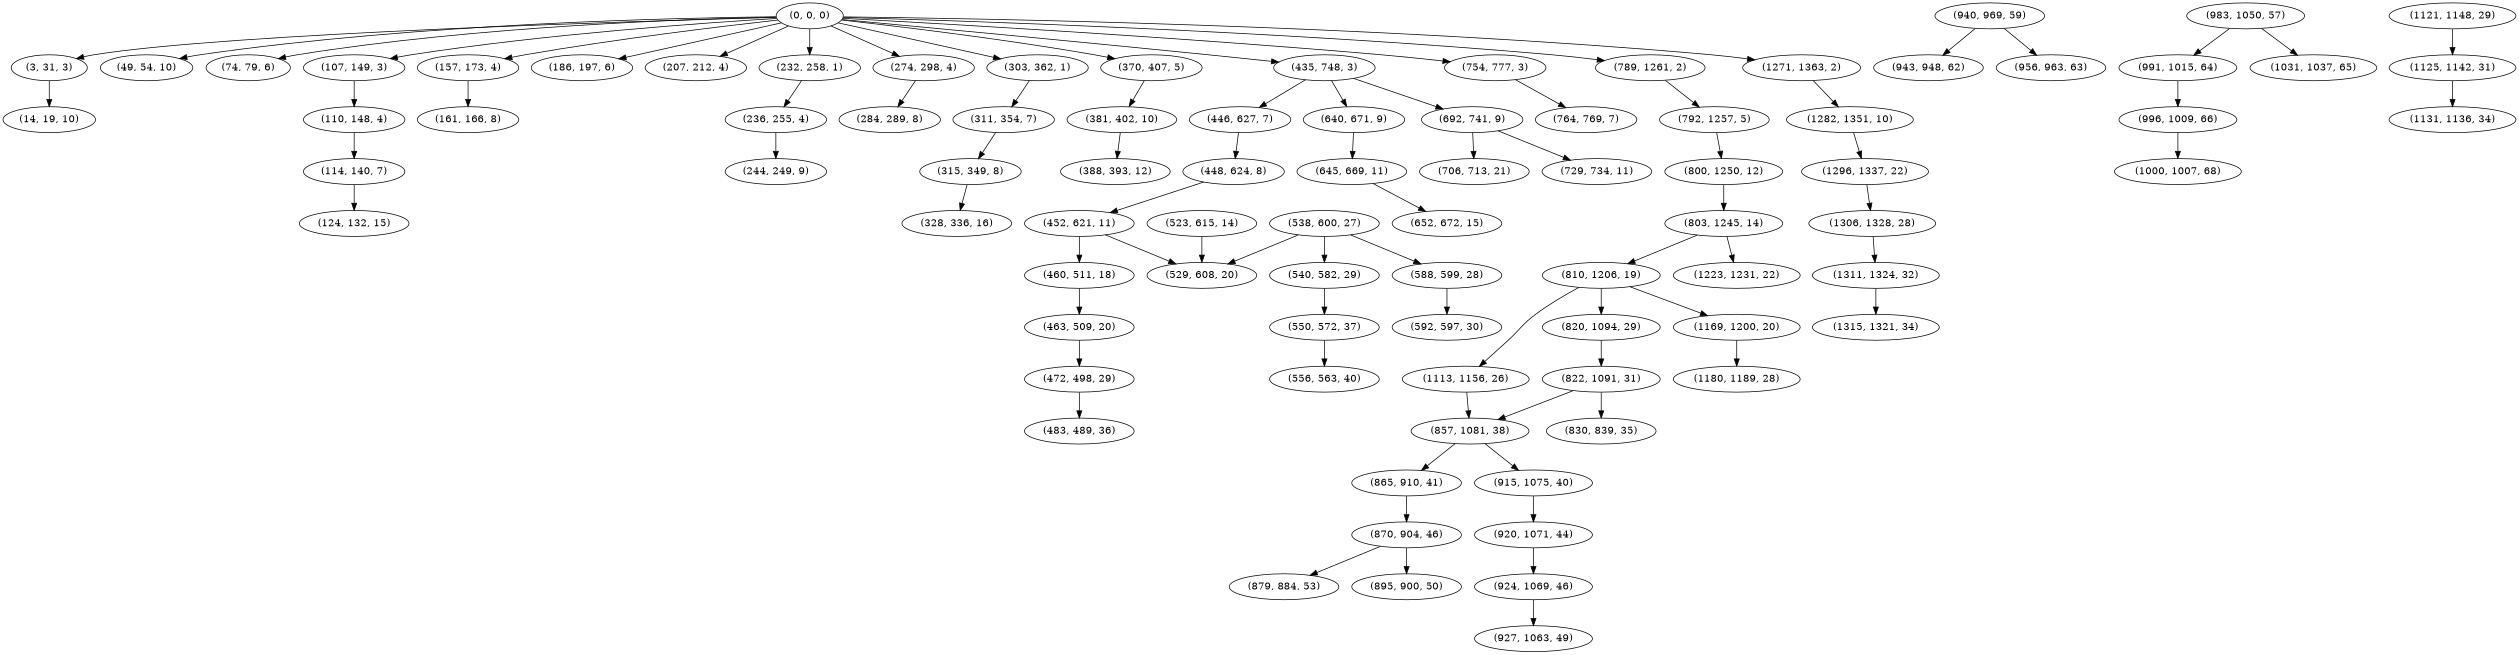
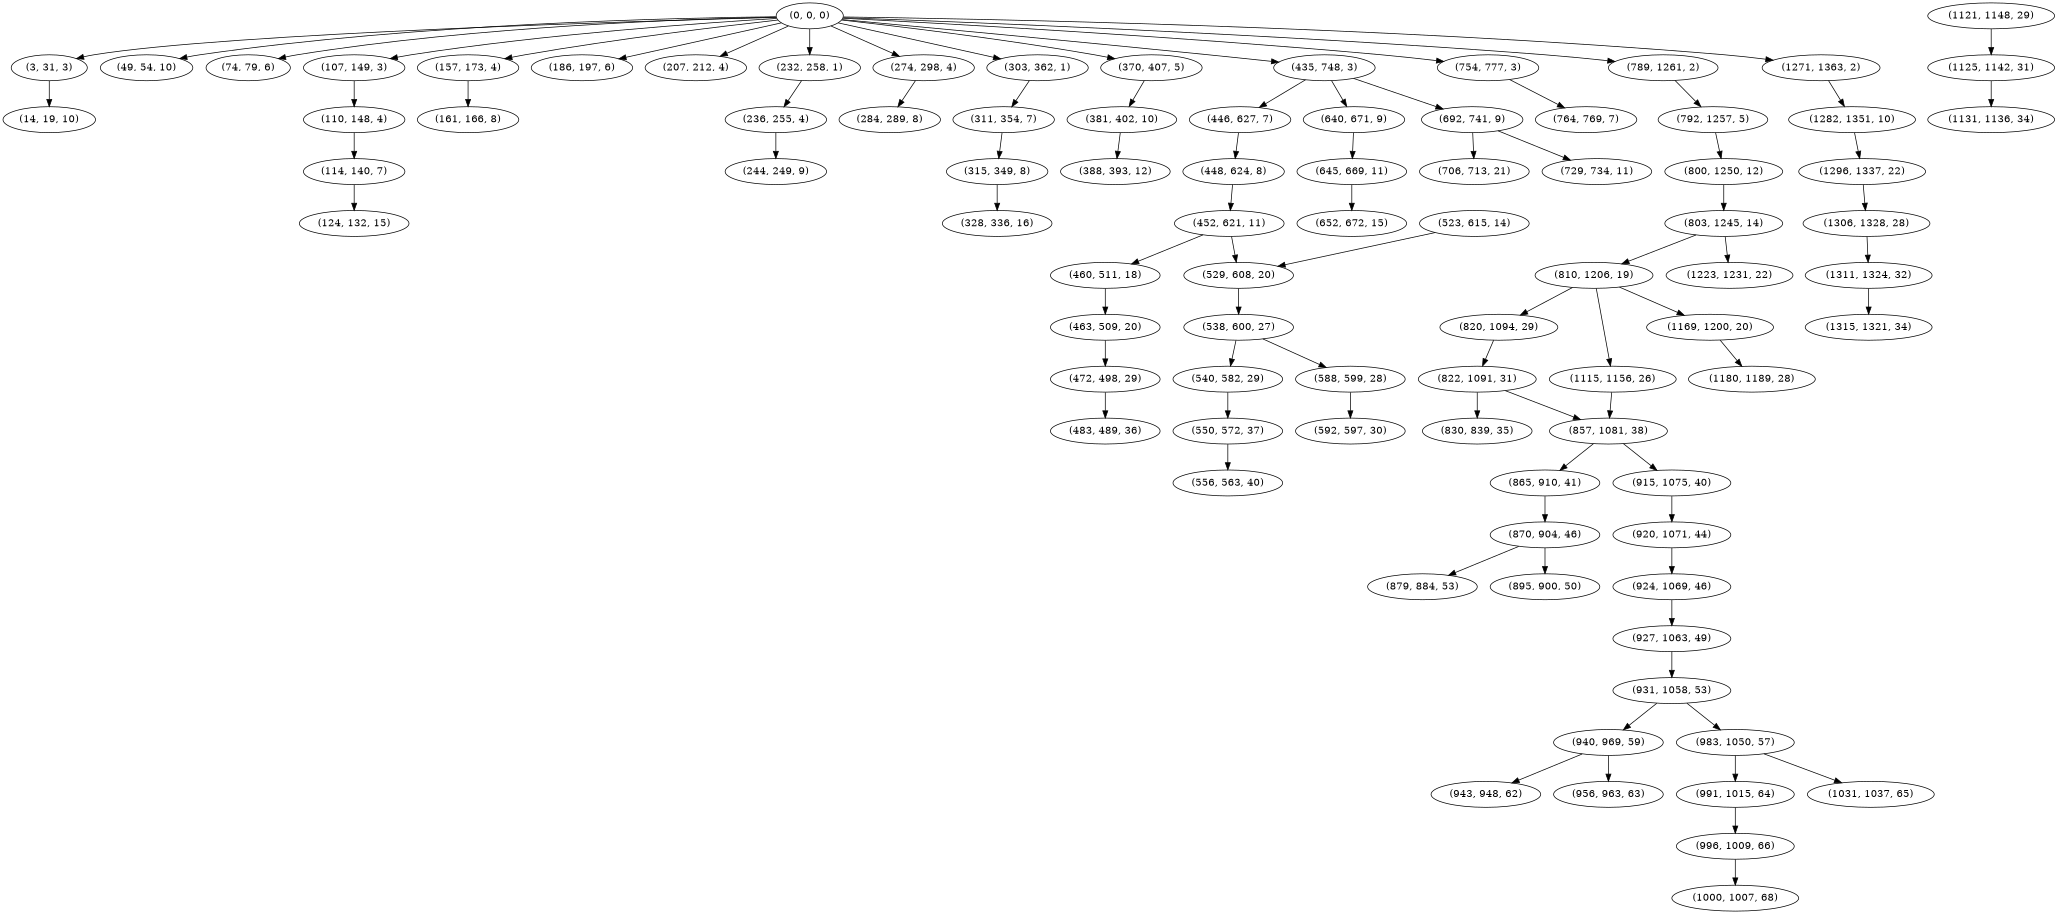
(1266, 248) -> (1239, 298)
(1466, 379) -> (1613, 379)
none -> (1672, 691)
